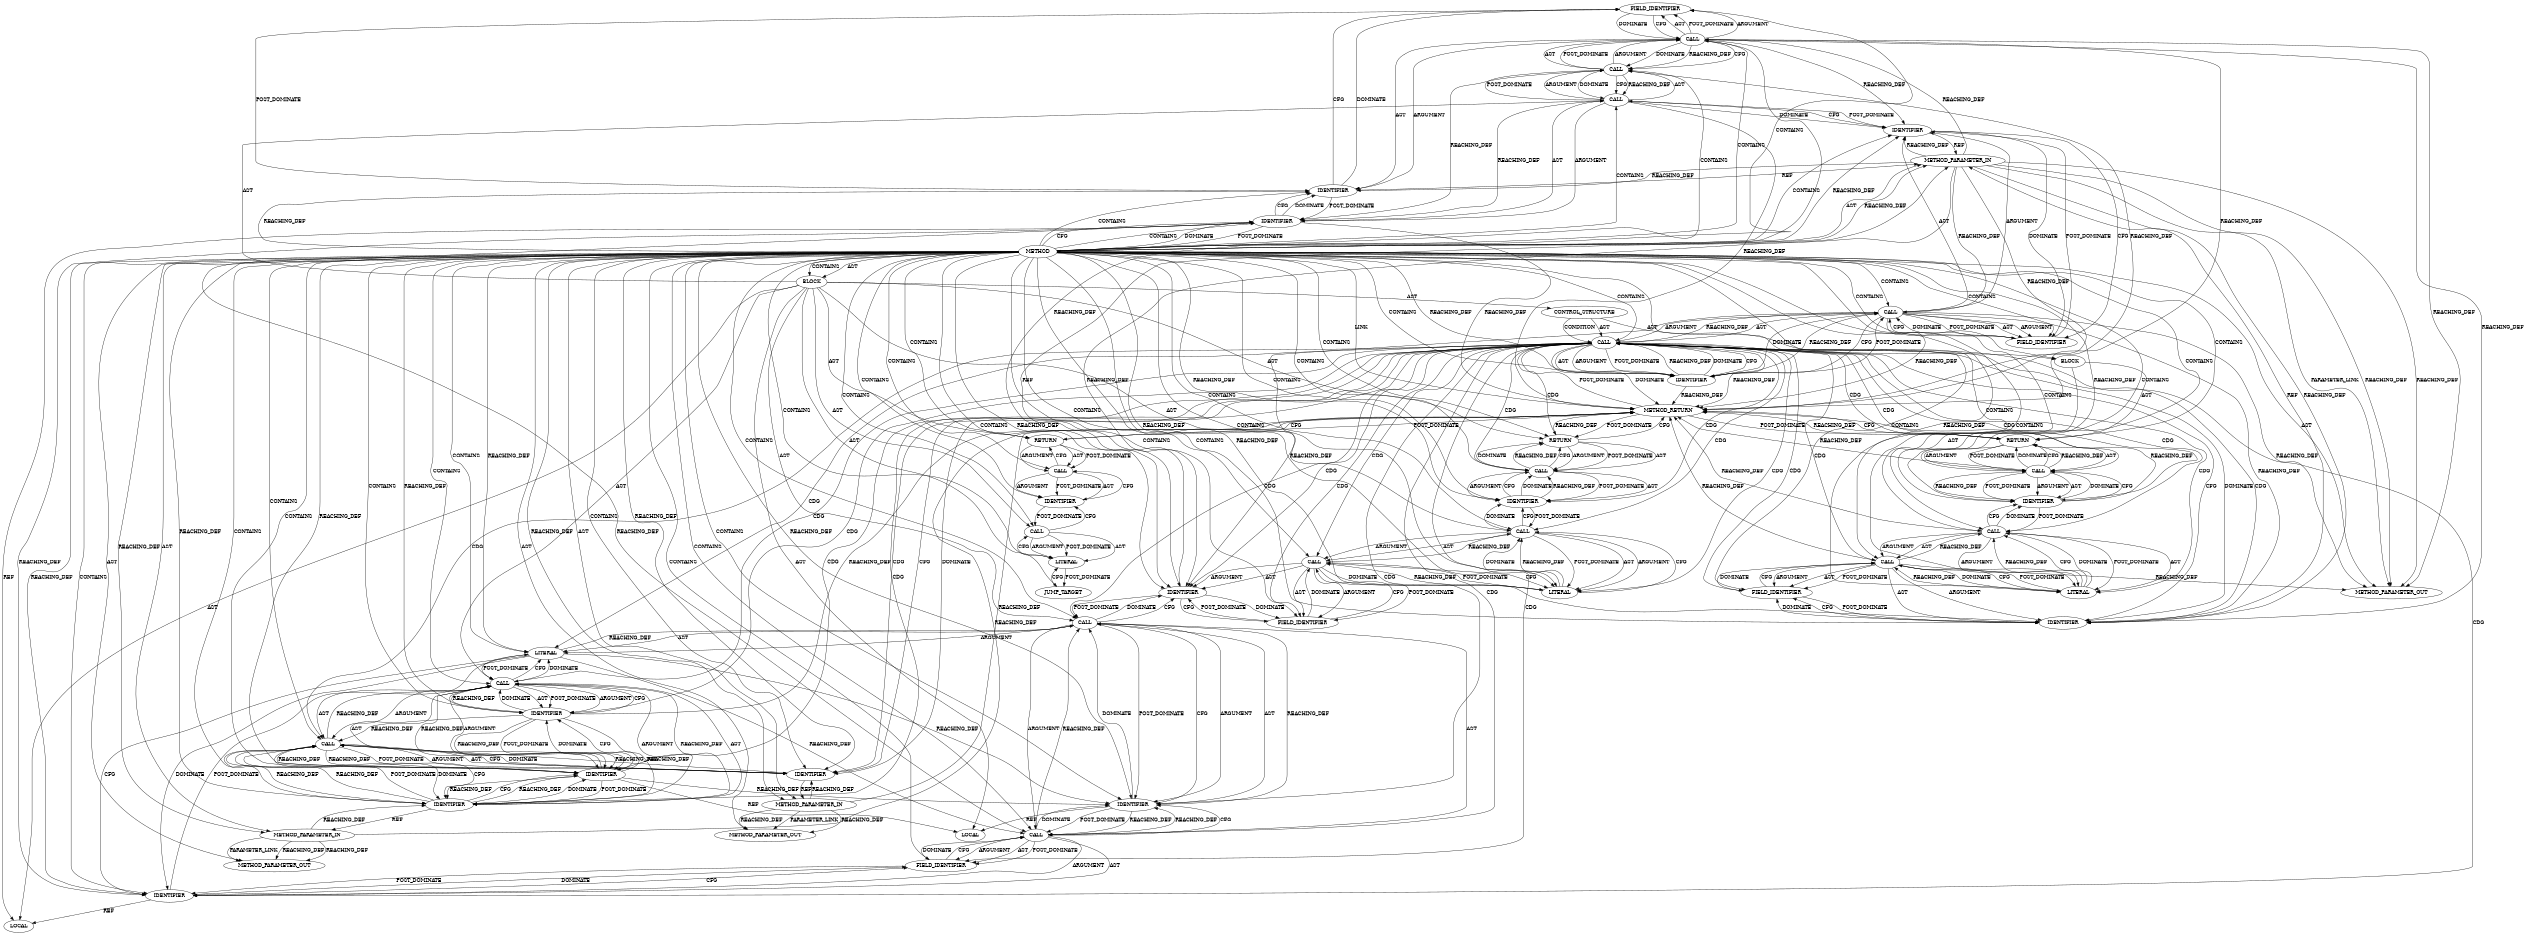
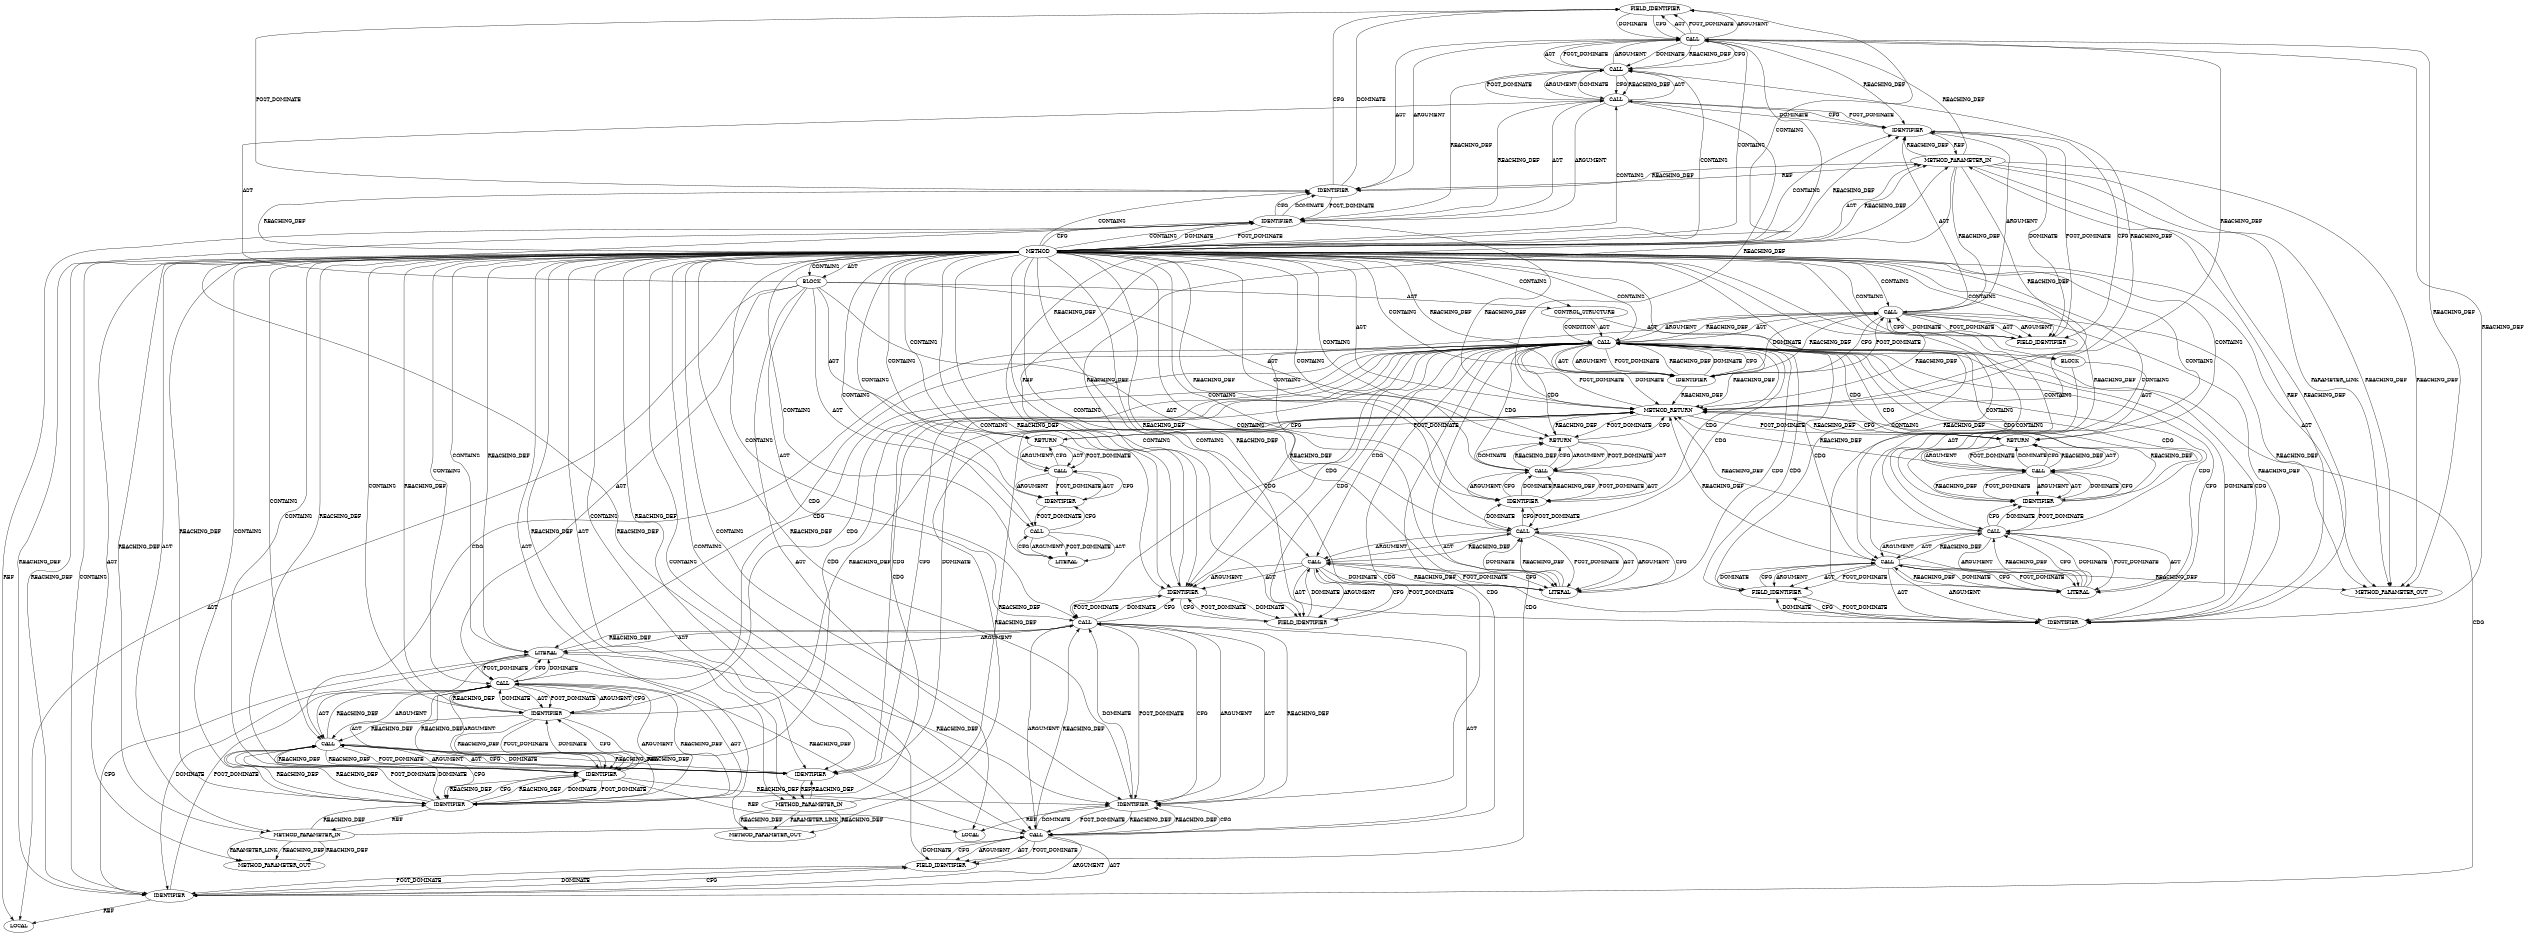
none -> (1444, 267)
(1361, 328) -> (1361, 328)
(1063, 593) -> none
